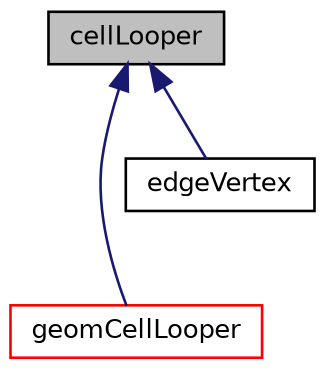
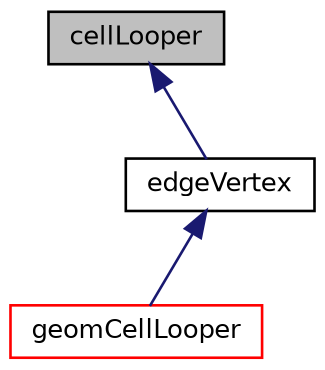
(101, 198) -> (171, 270)
